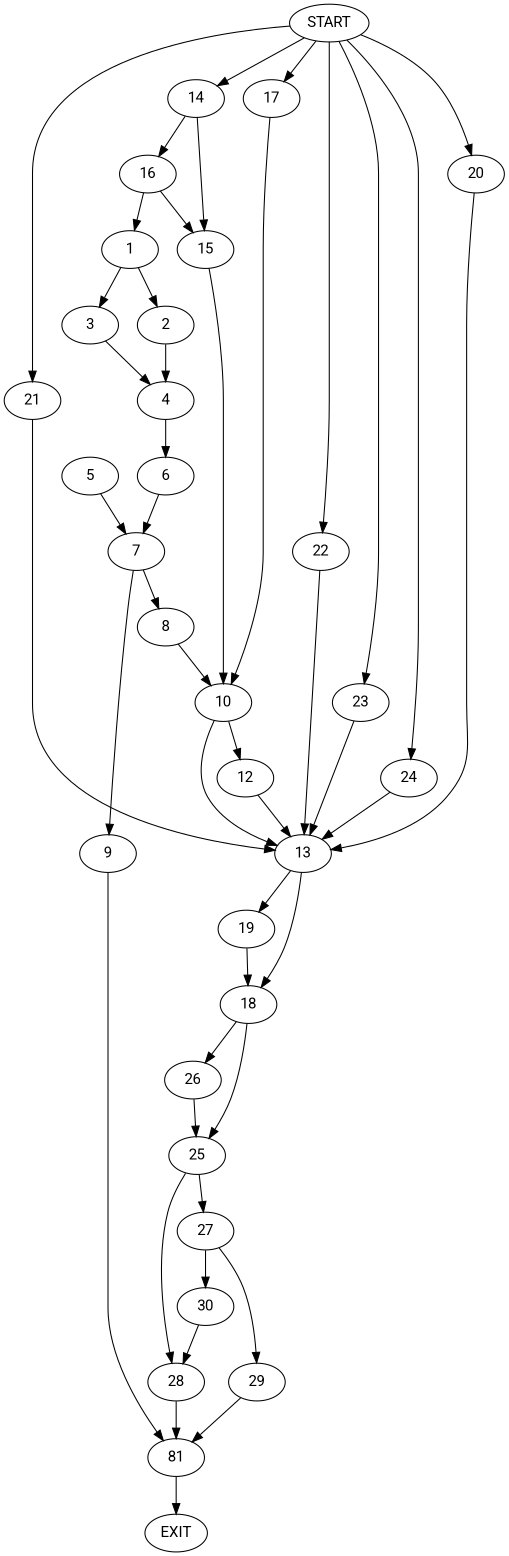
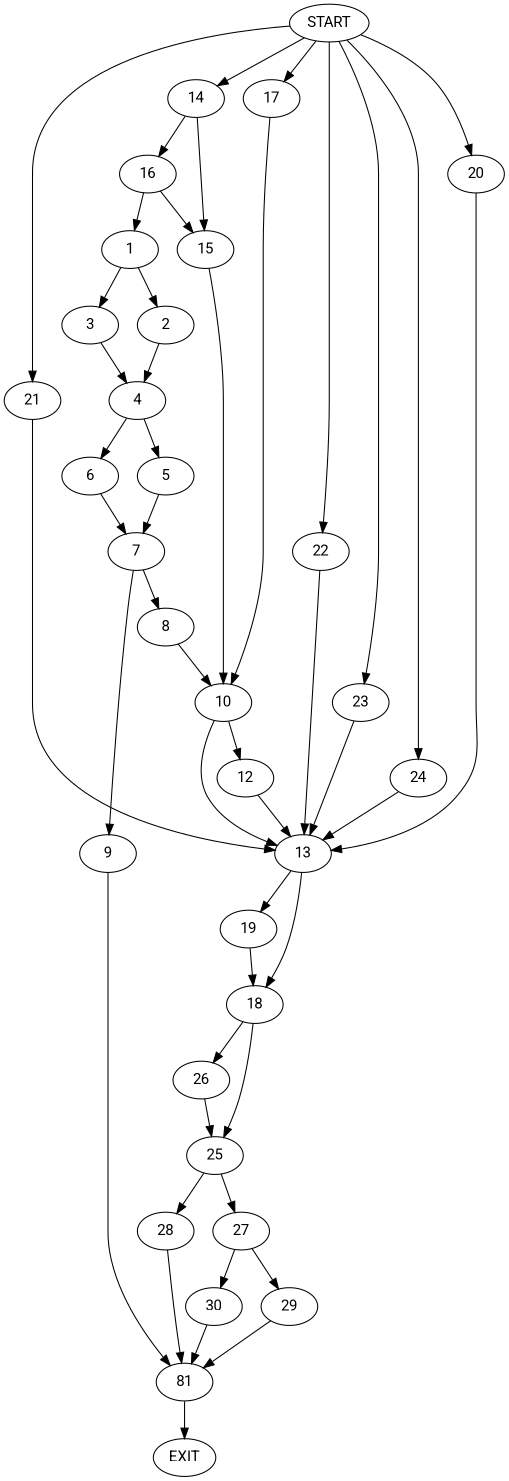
none -> (150, 433)
(193, 1339) -> (201, 1339)
